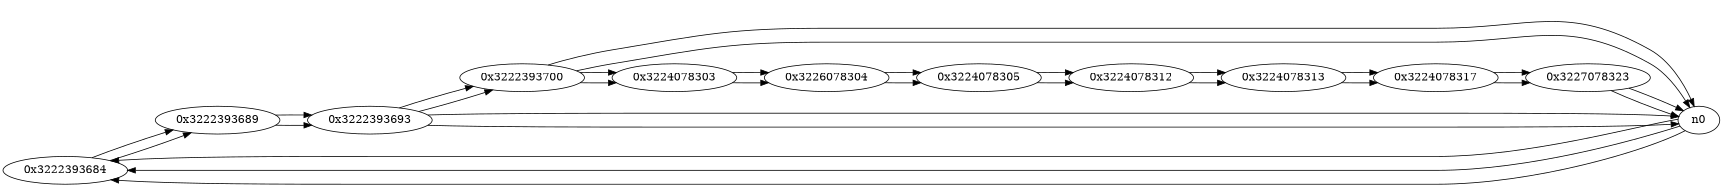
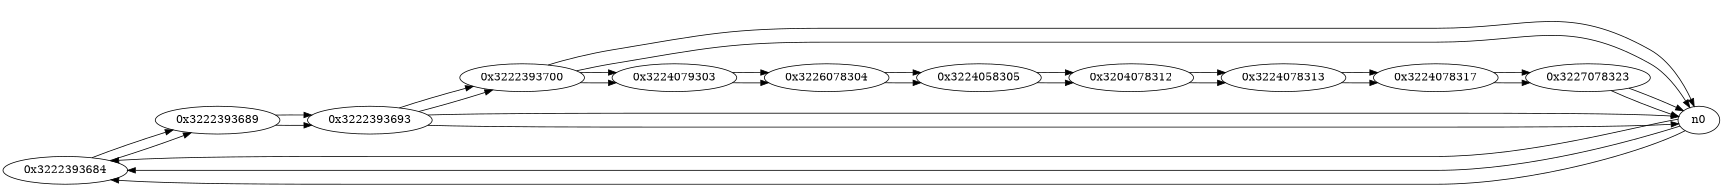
(674, 78) -> (674, 78)
(979, 78) -> (979, 78)
(1131, 78) -> (1131, 78)
